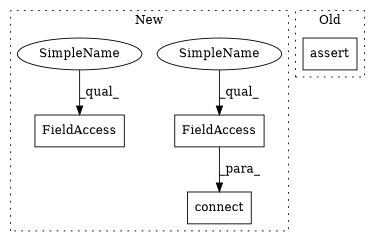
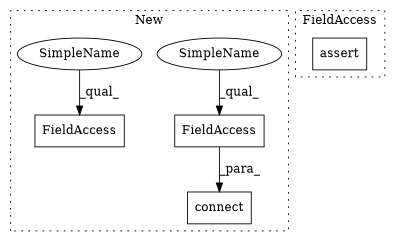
(330, 21) -> (340, 21)
